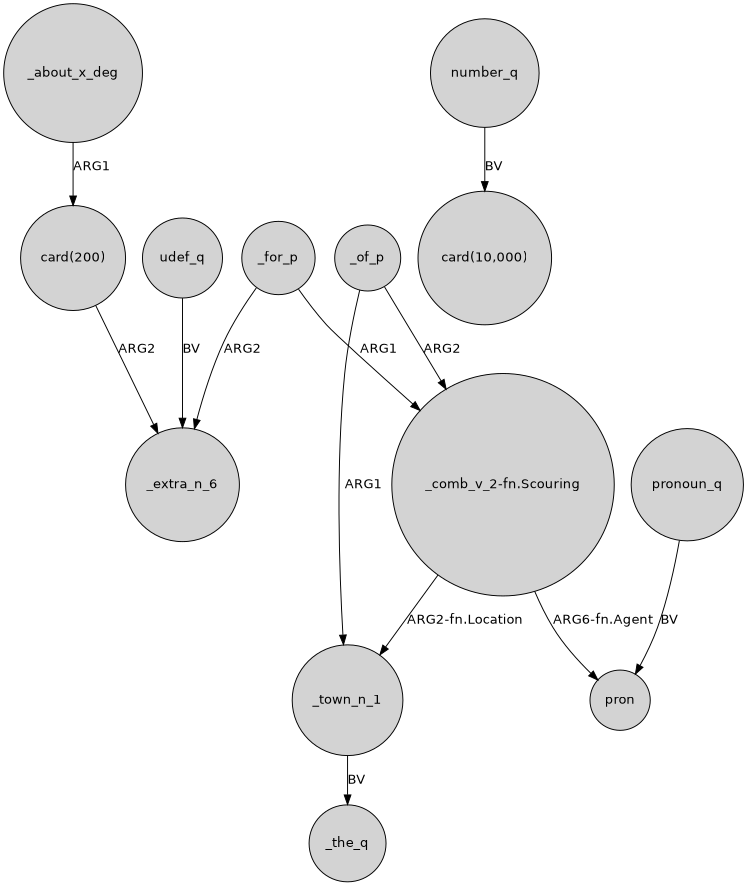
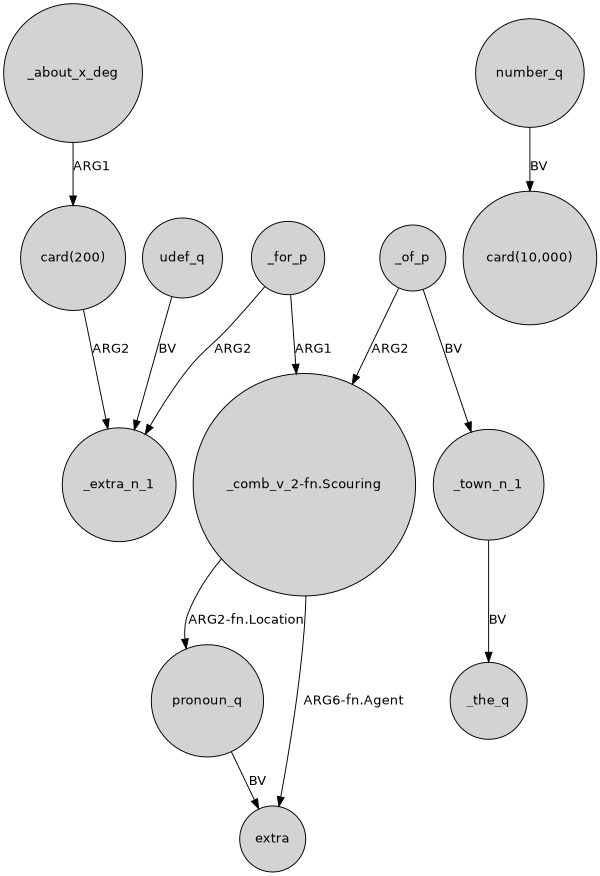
(182, 485) -> (119, 485)
(364, 485) -> (454, 349)
(412, 611) -> (196, 596)
(620, 700) -> (273, 839)
